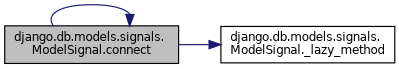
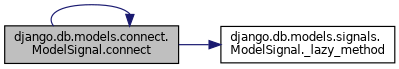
(92, 45) -> (92, 45)
